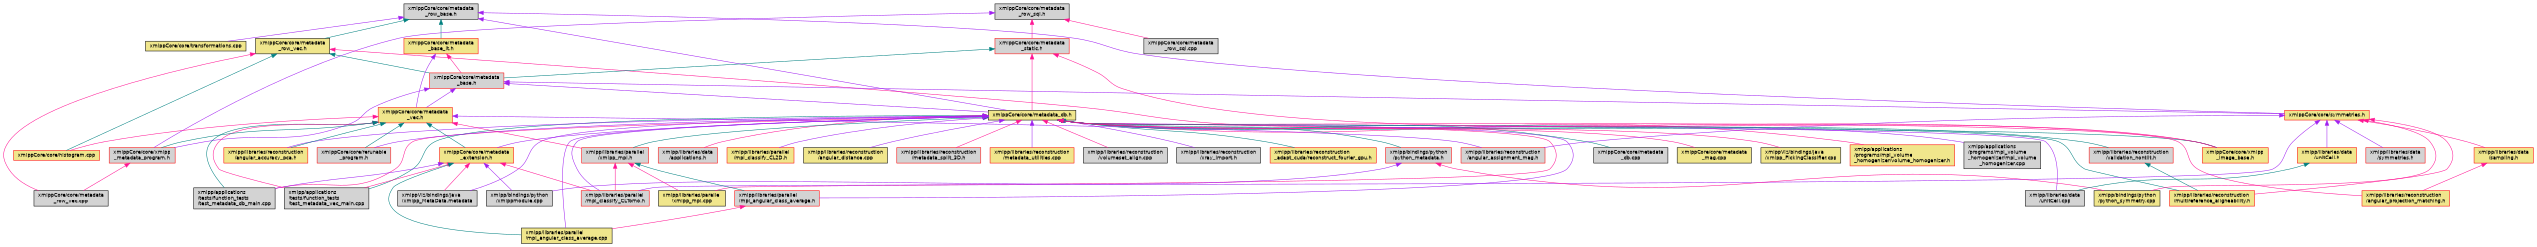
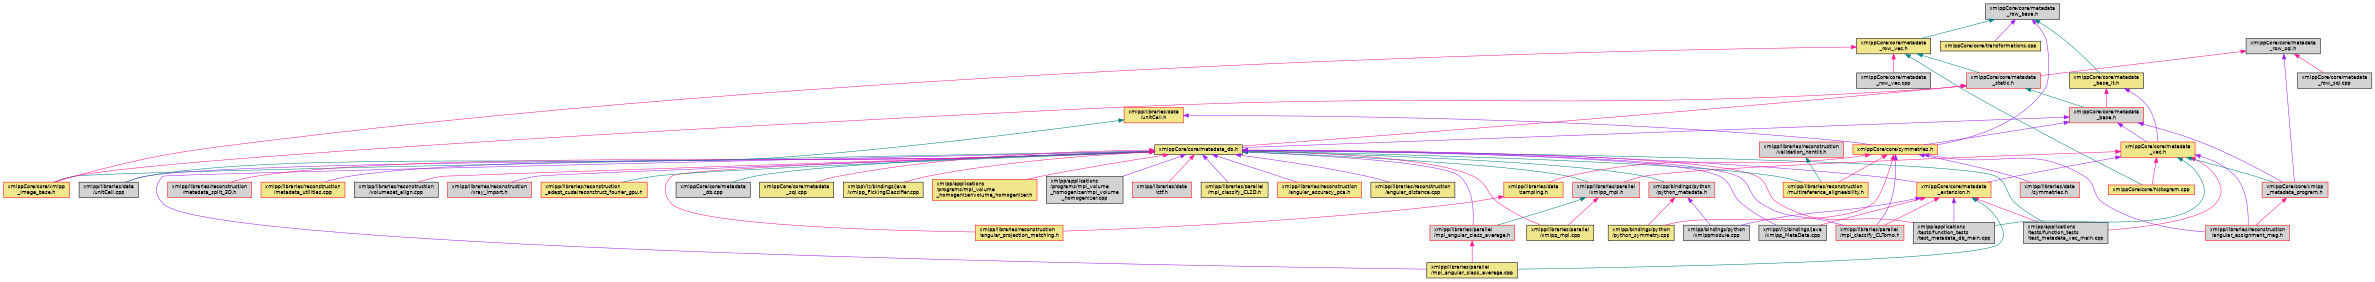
(441, 46) -> (2106, 81)
(382, 64) -> (1951, 64)
(758, 67) -> none
(1586, 128) -> none
(336, 136) -> none
(2327, 136) -> (1513, 121)
(454, 141) -> (2051, 169)
(354, 155) -> none
(688, 155) -> (1162, 190)
(760, 155) -> (1235, 190)
(1219, 155) -> (490, 190)
(1714, 155) -> (797, 190)
(104, 178) -> (2269, 213)
(615, 179) -> none
(437, 198) -> (1793, 233)
